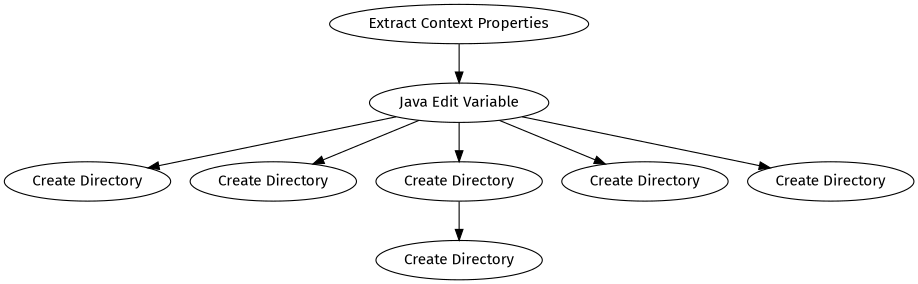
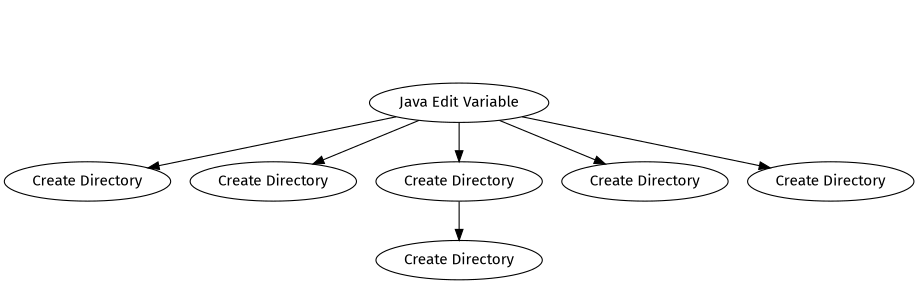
(459, 24) -> none
